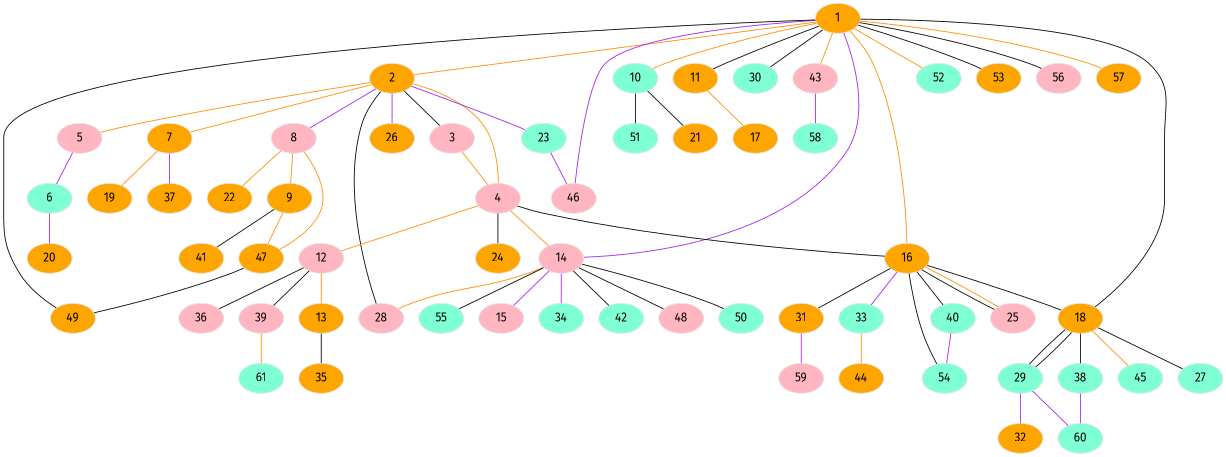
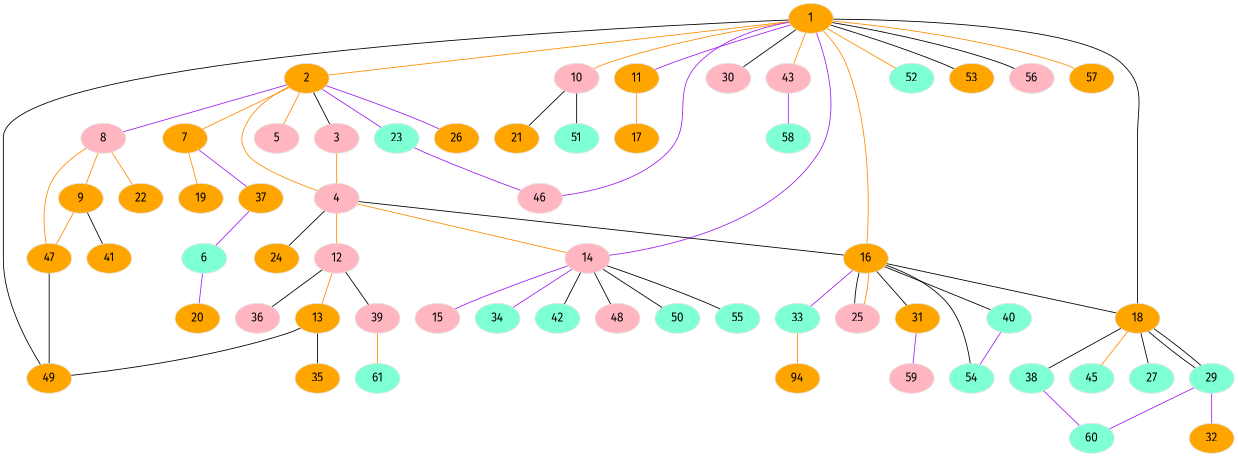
(766, 47) -> (702, 53)
(635, 78) -> (577, 78)
(755, 78) -> (728, 78)
(65, 168) -> (232, 228)
(381, 318) -> none
none -> (187, 358)
(861, 378) -> (798, 378)
